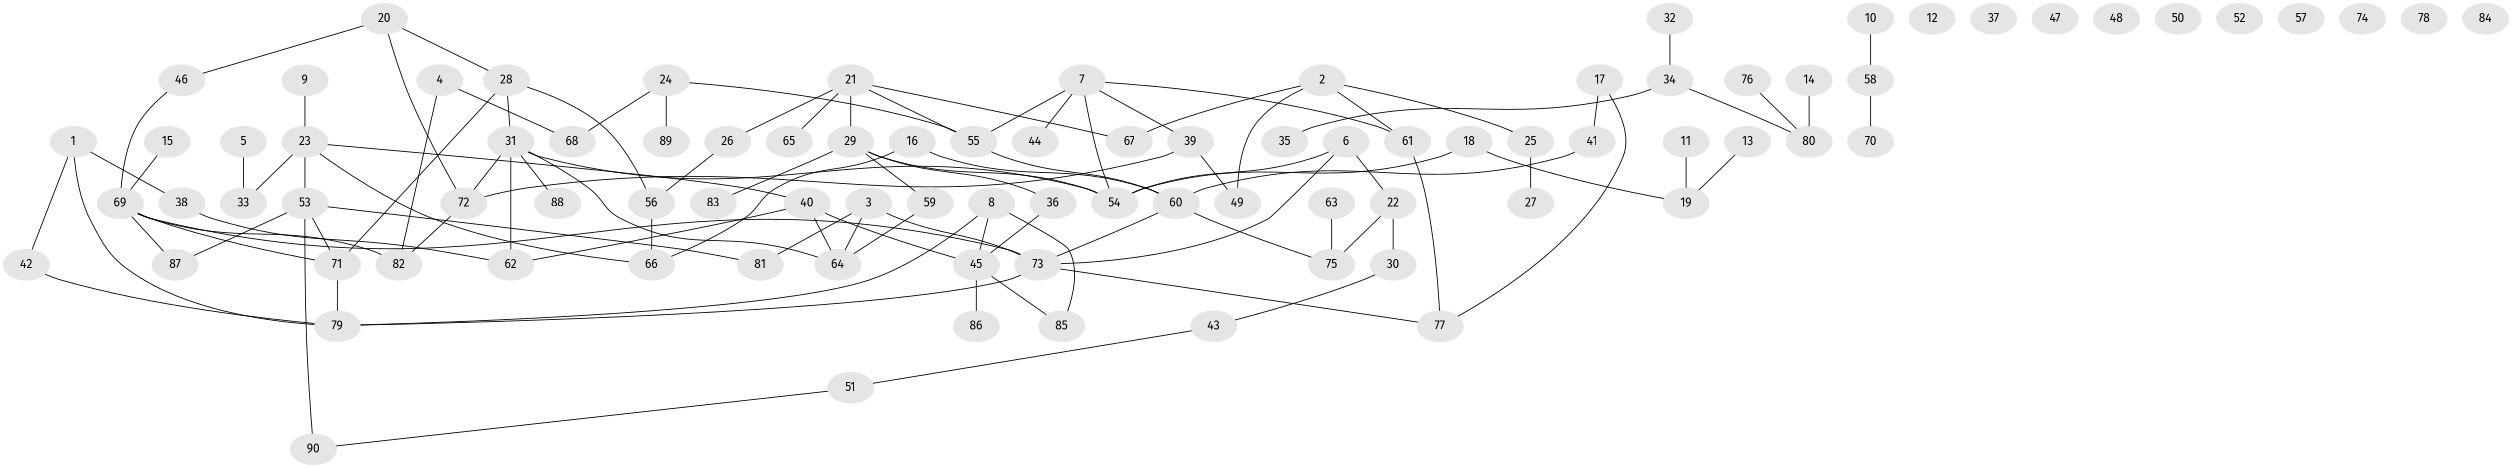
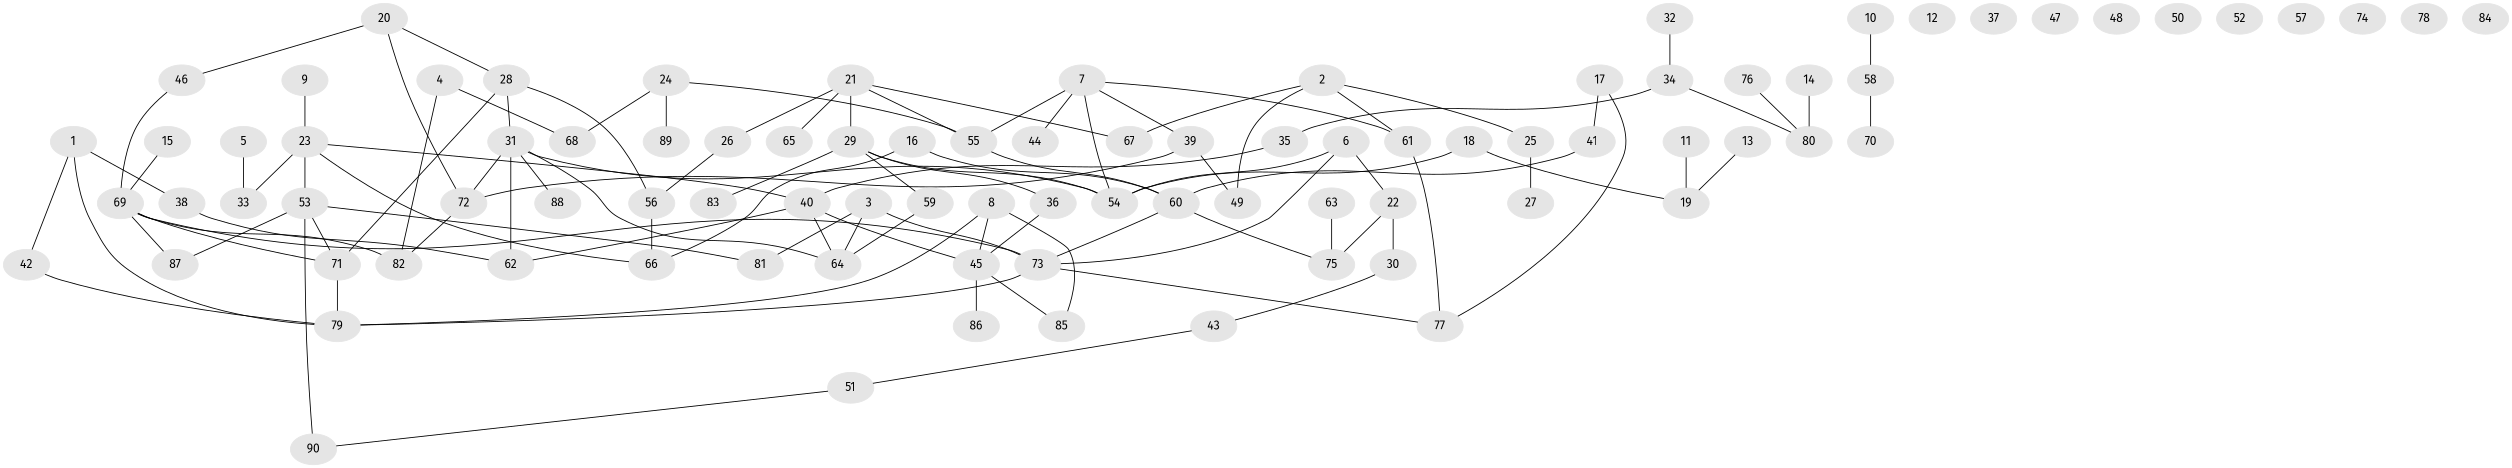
none -> (1077, 167)
